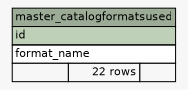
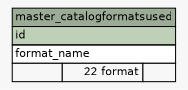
(114, 72) -> (112, 72)
